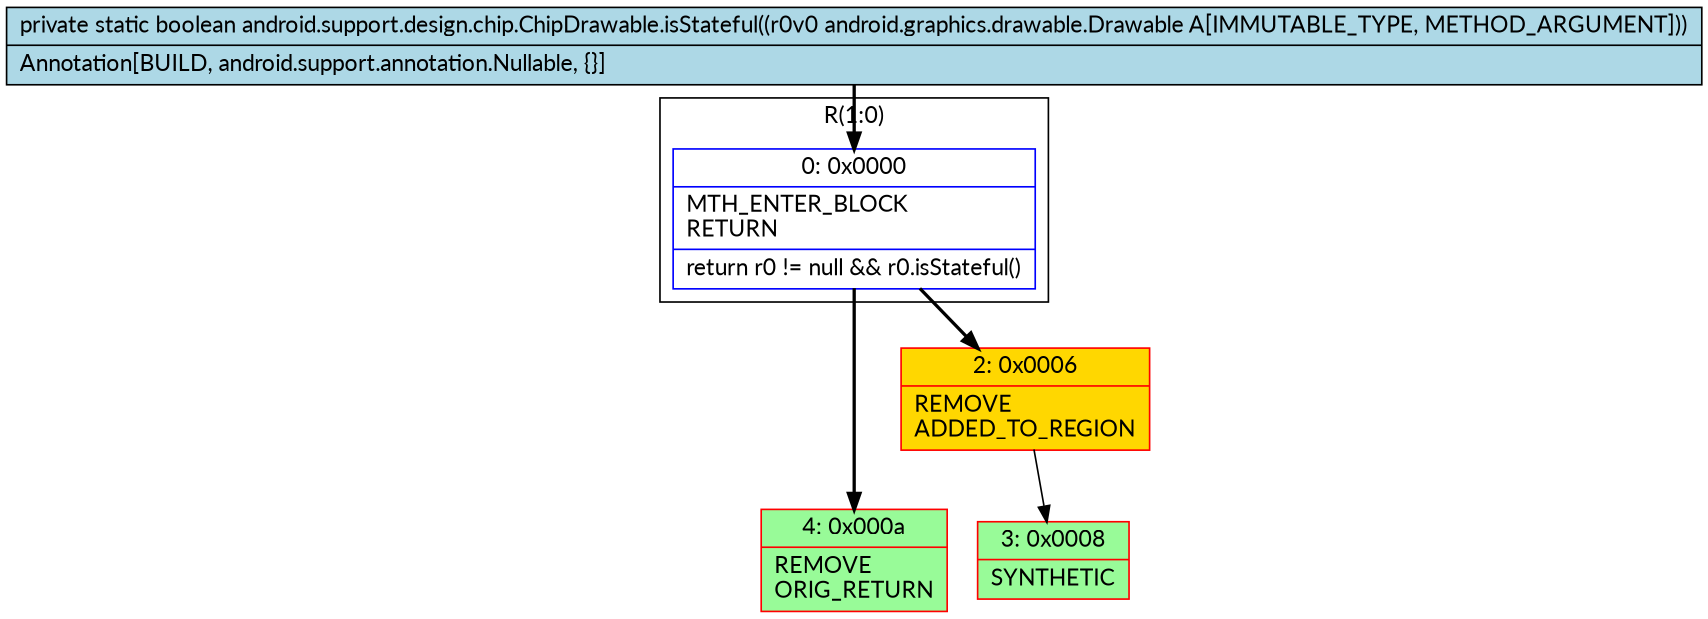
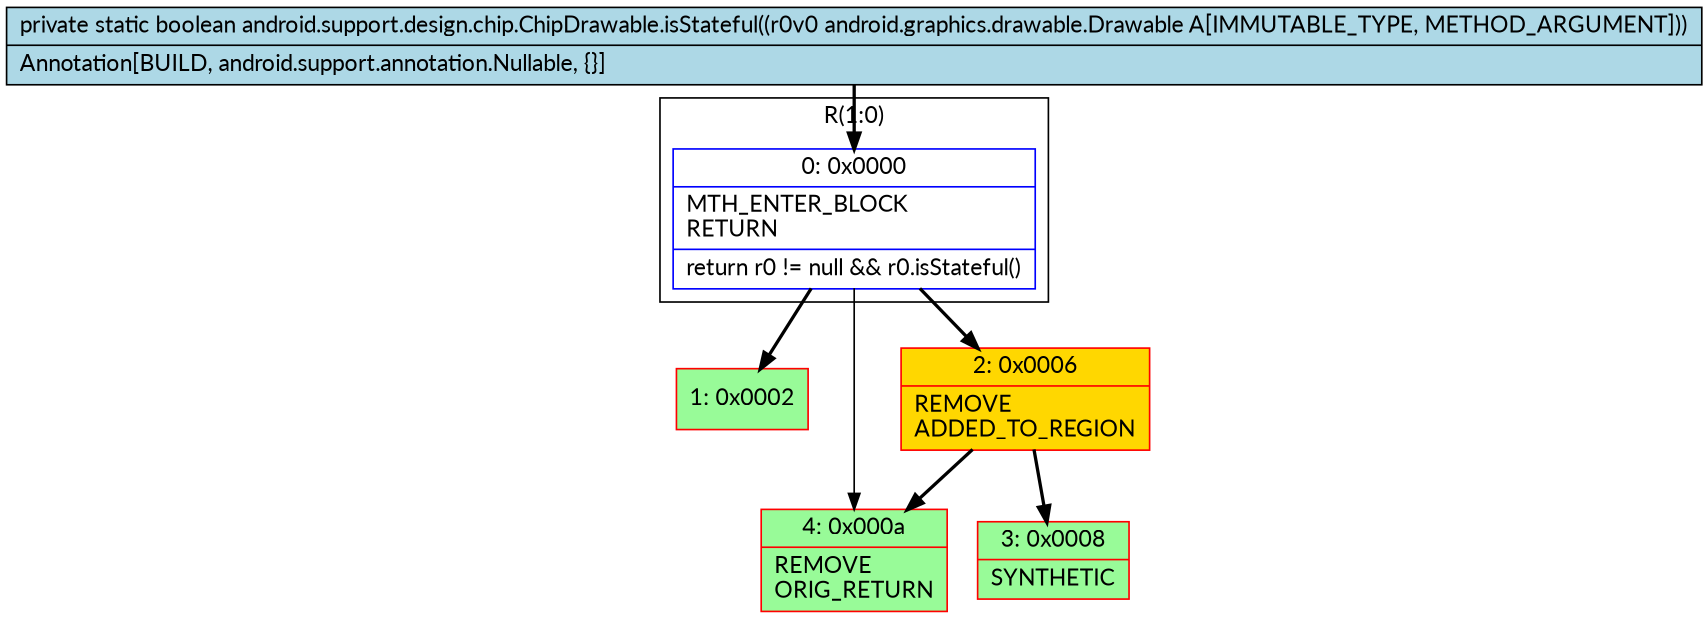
(854, 391) -> (854, 391)
none -> (742, 399)
none -> (946, 474)
(1039, 478) -> (1039, 478)
